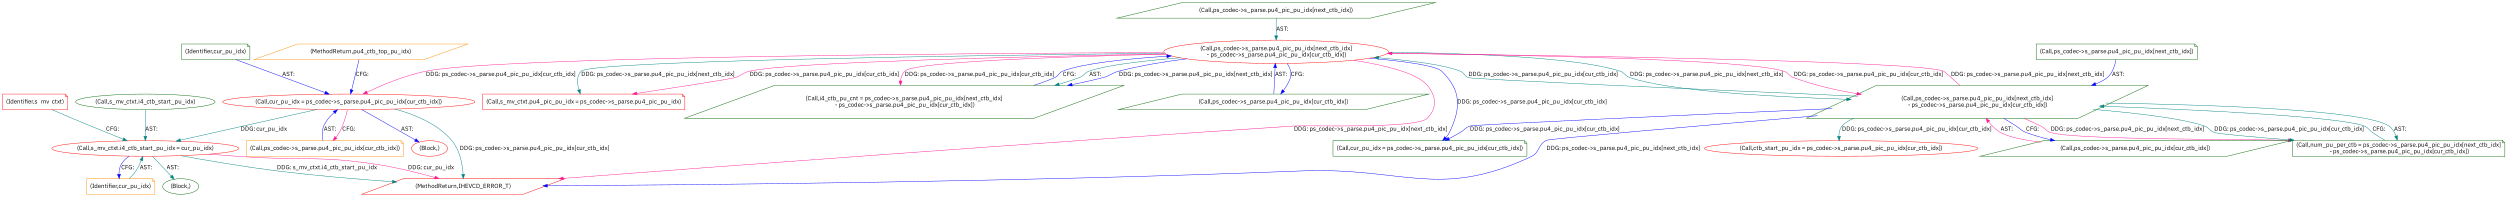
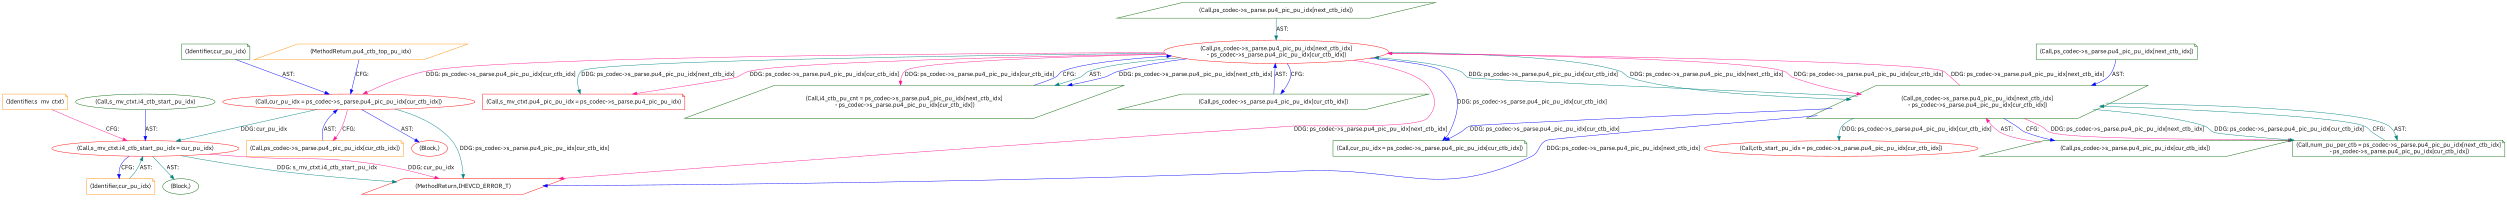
(35, 102) -> (35, 102)
(145, 123) -> (145, 123)
(87, 125) -> (87, 125)
